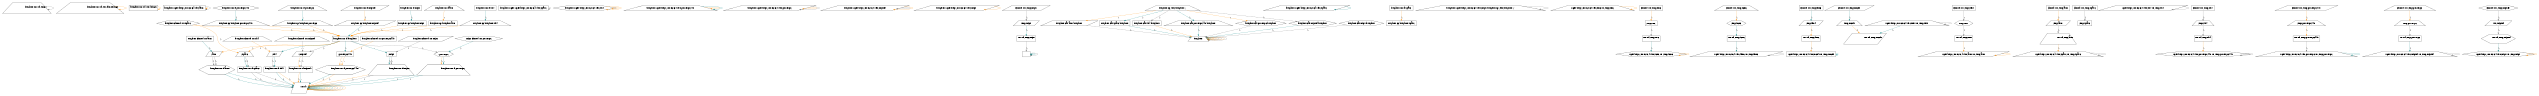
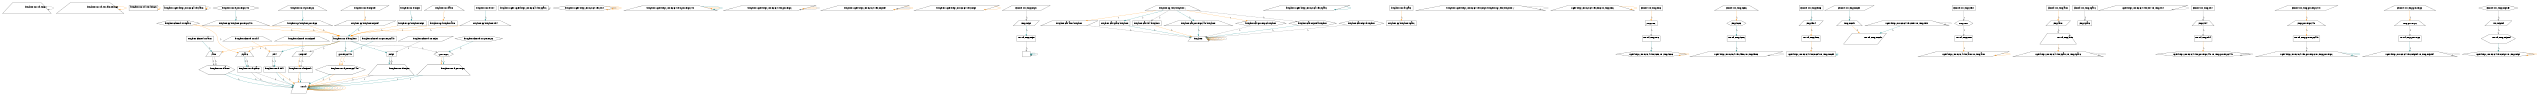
(479, 39) -> (479, 39)
(363, 46) -> (363, 46)
